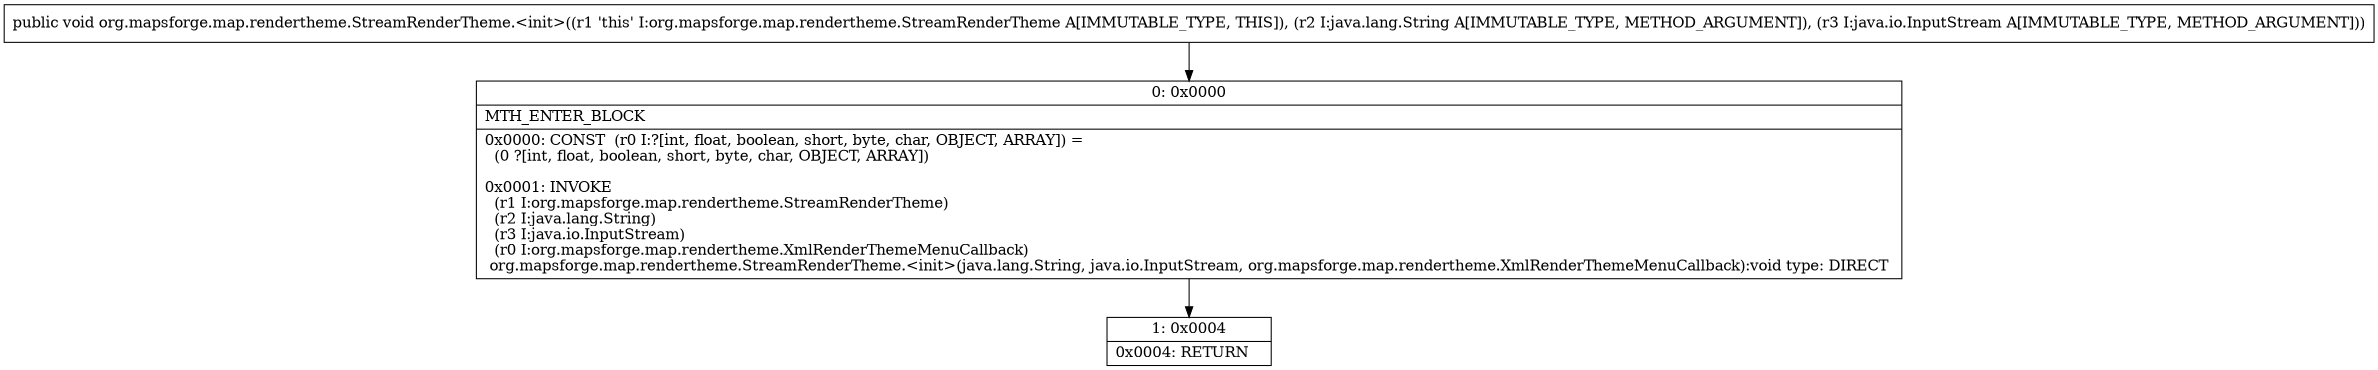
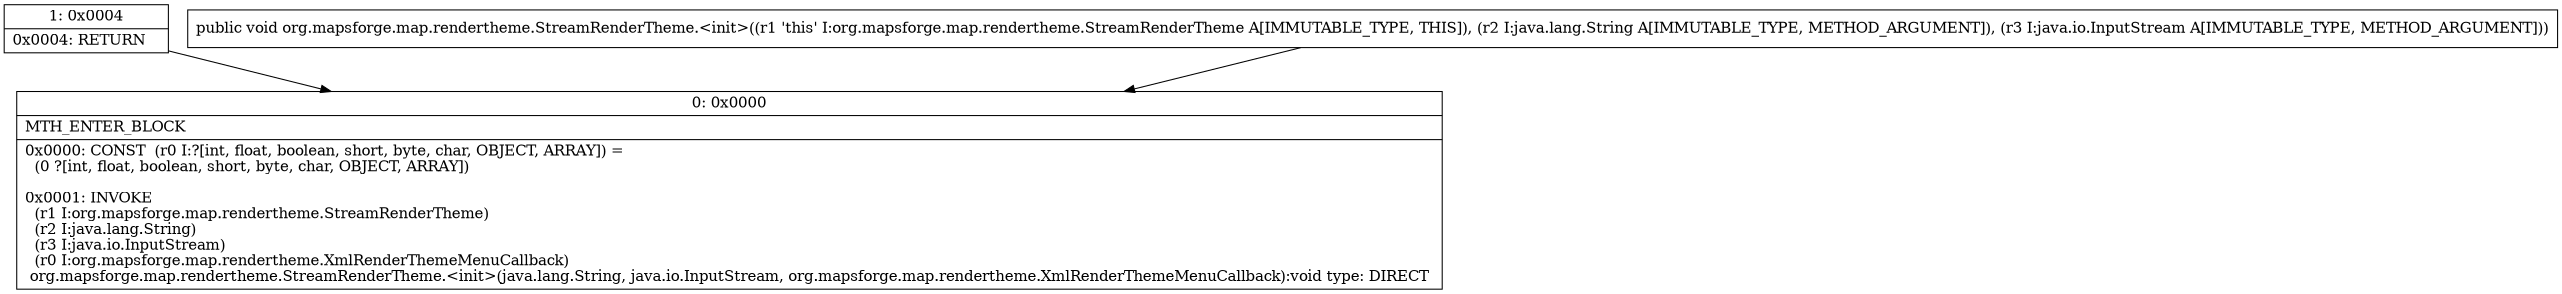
(1189, 293) -> (245, 70)
